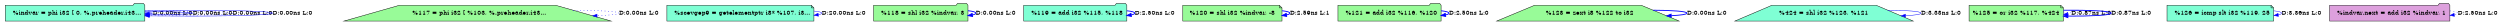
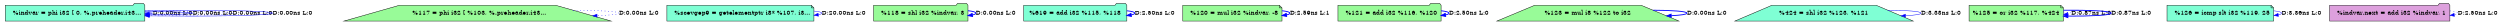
(1075, 13) -> (1075, 13)
(1232, 13) -> (1232, 13)
(1588, 13) -> (1588, 13)
